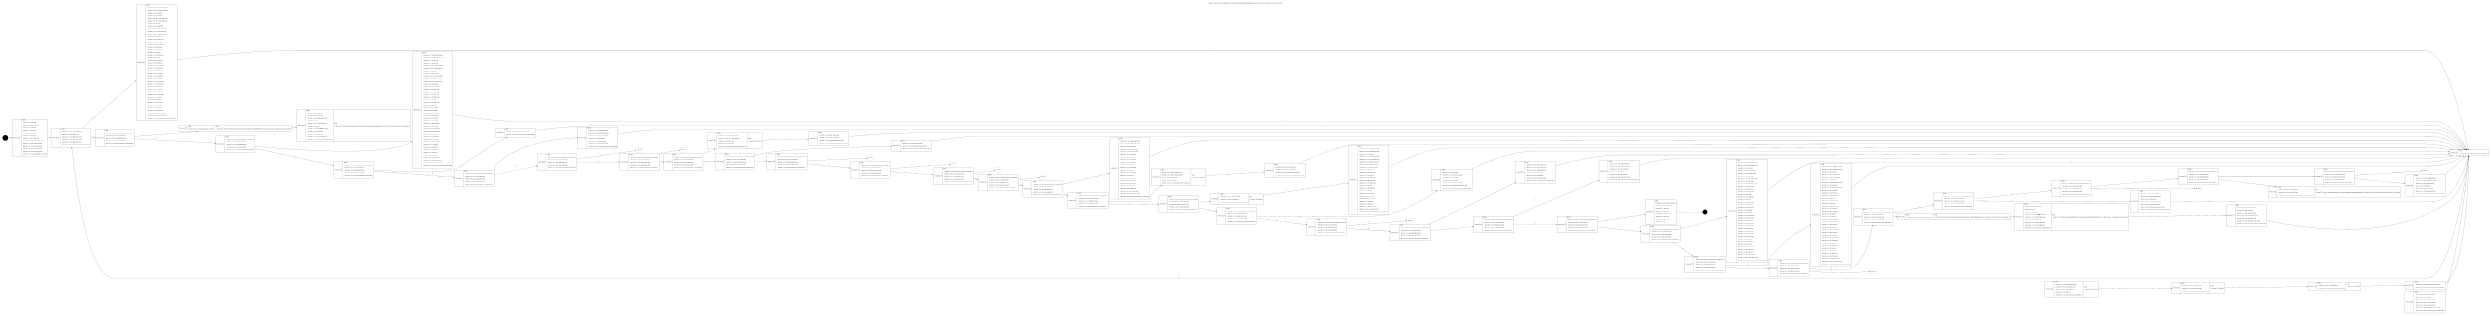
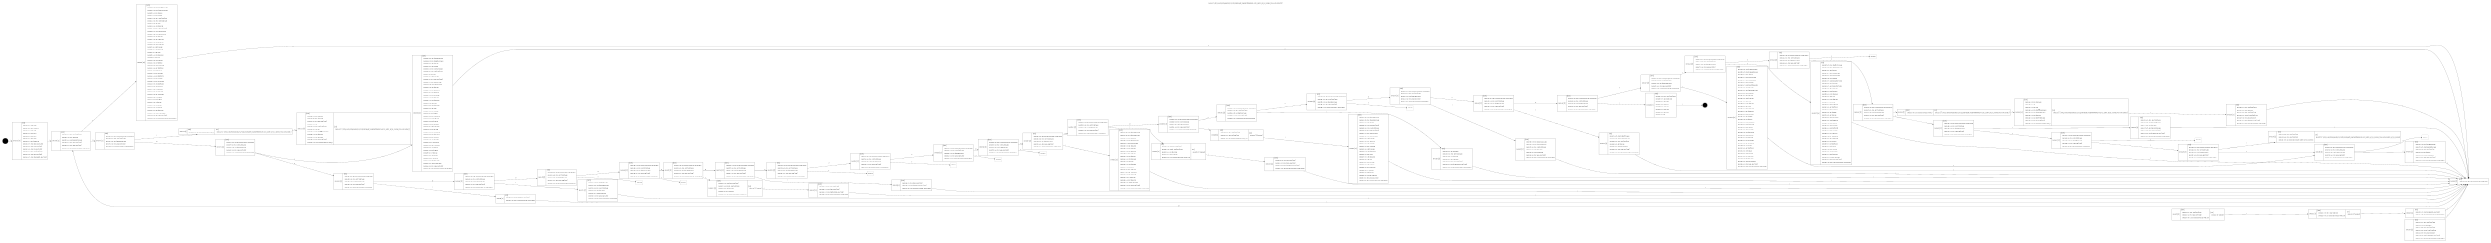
(2110, 162) -> (2037, 166)
(2071, 289) -> none
